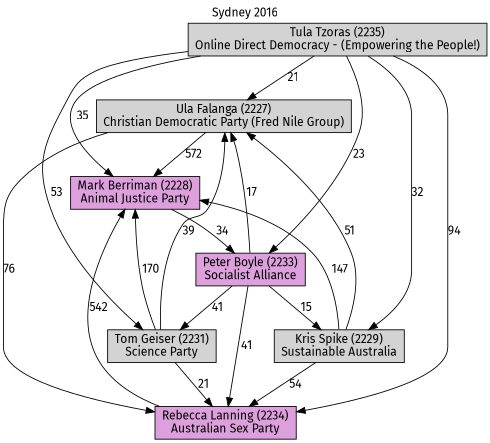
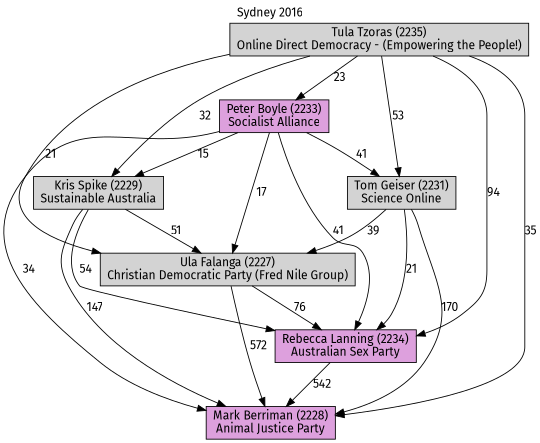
(201, 226) -> (5, 236)
(162, 346) -> (402, 193)
